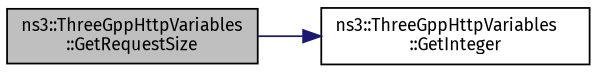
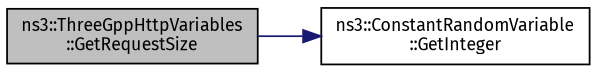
(455, 36) -> (455, 36)
